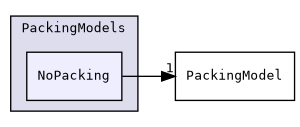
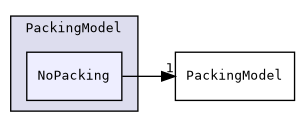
(74, 29) -> (74, 29)
